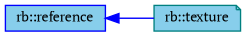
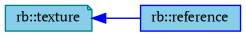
(137, 18) -> (123, 18)
